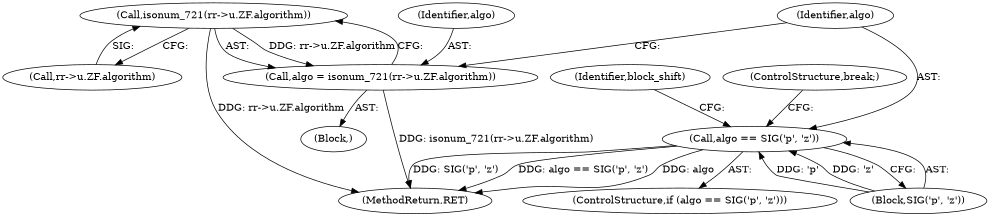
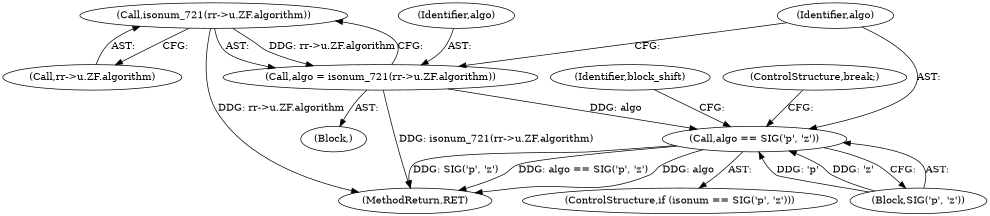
(125, 46) -> (125, 46)
none -> (569, 108)
(680, 201) -> (680, 201)
